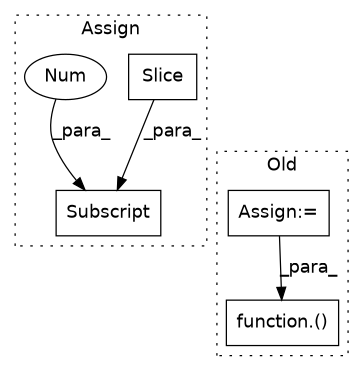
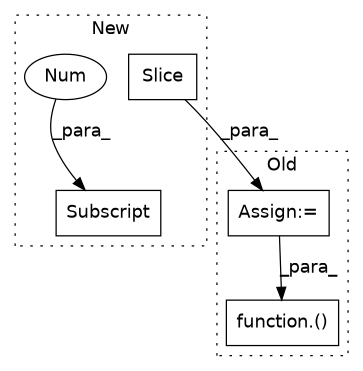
(111, 30) -> (111, 30)
(138, 139) -> (221, 139)
